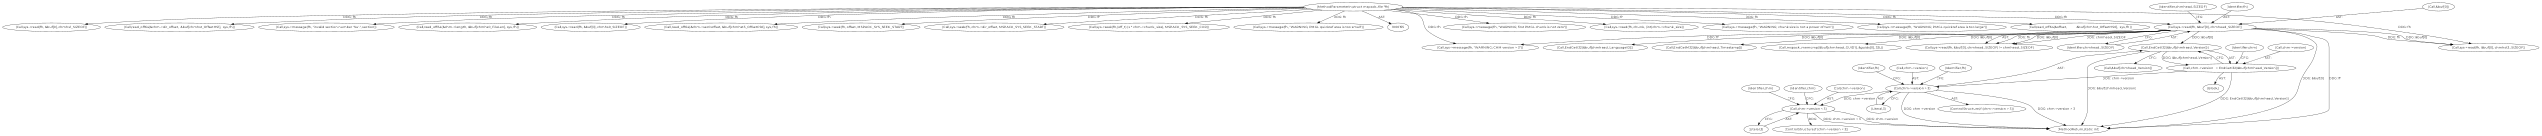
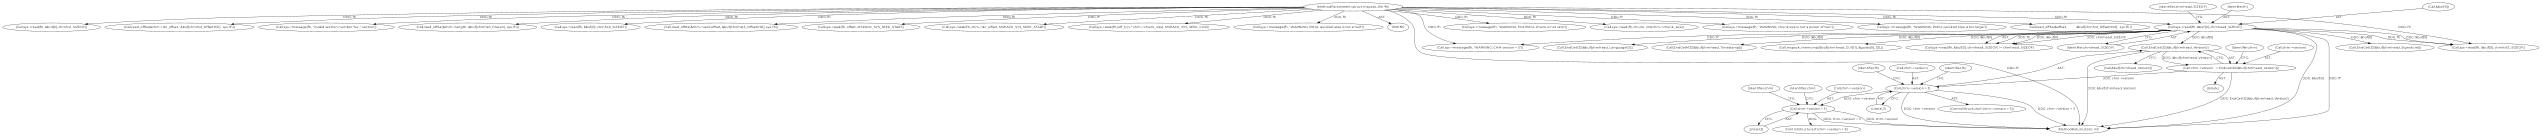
none -> (2385, 48)
none -> (1731, 62)
